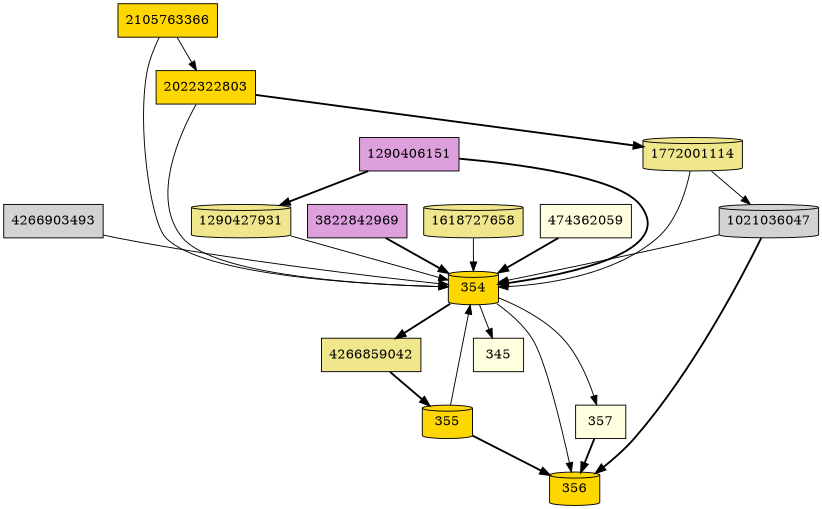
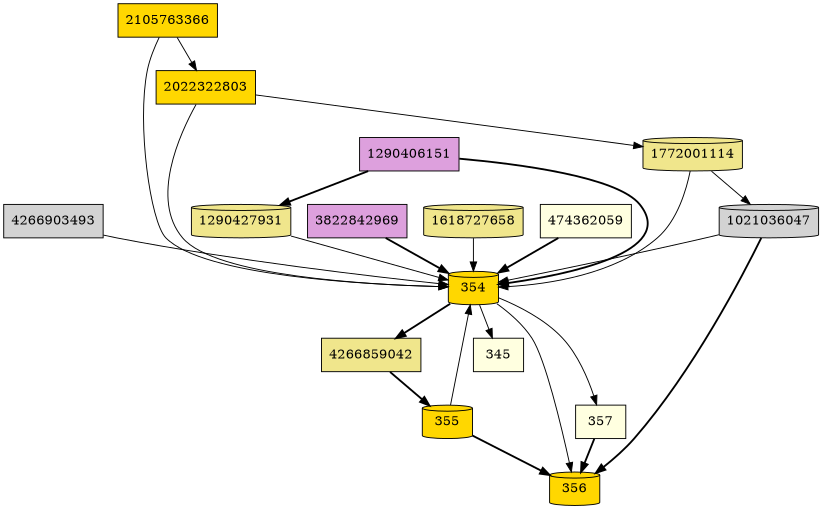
(445, 120) -> (445, 120)
